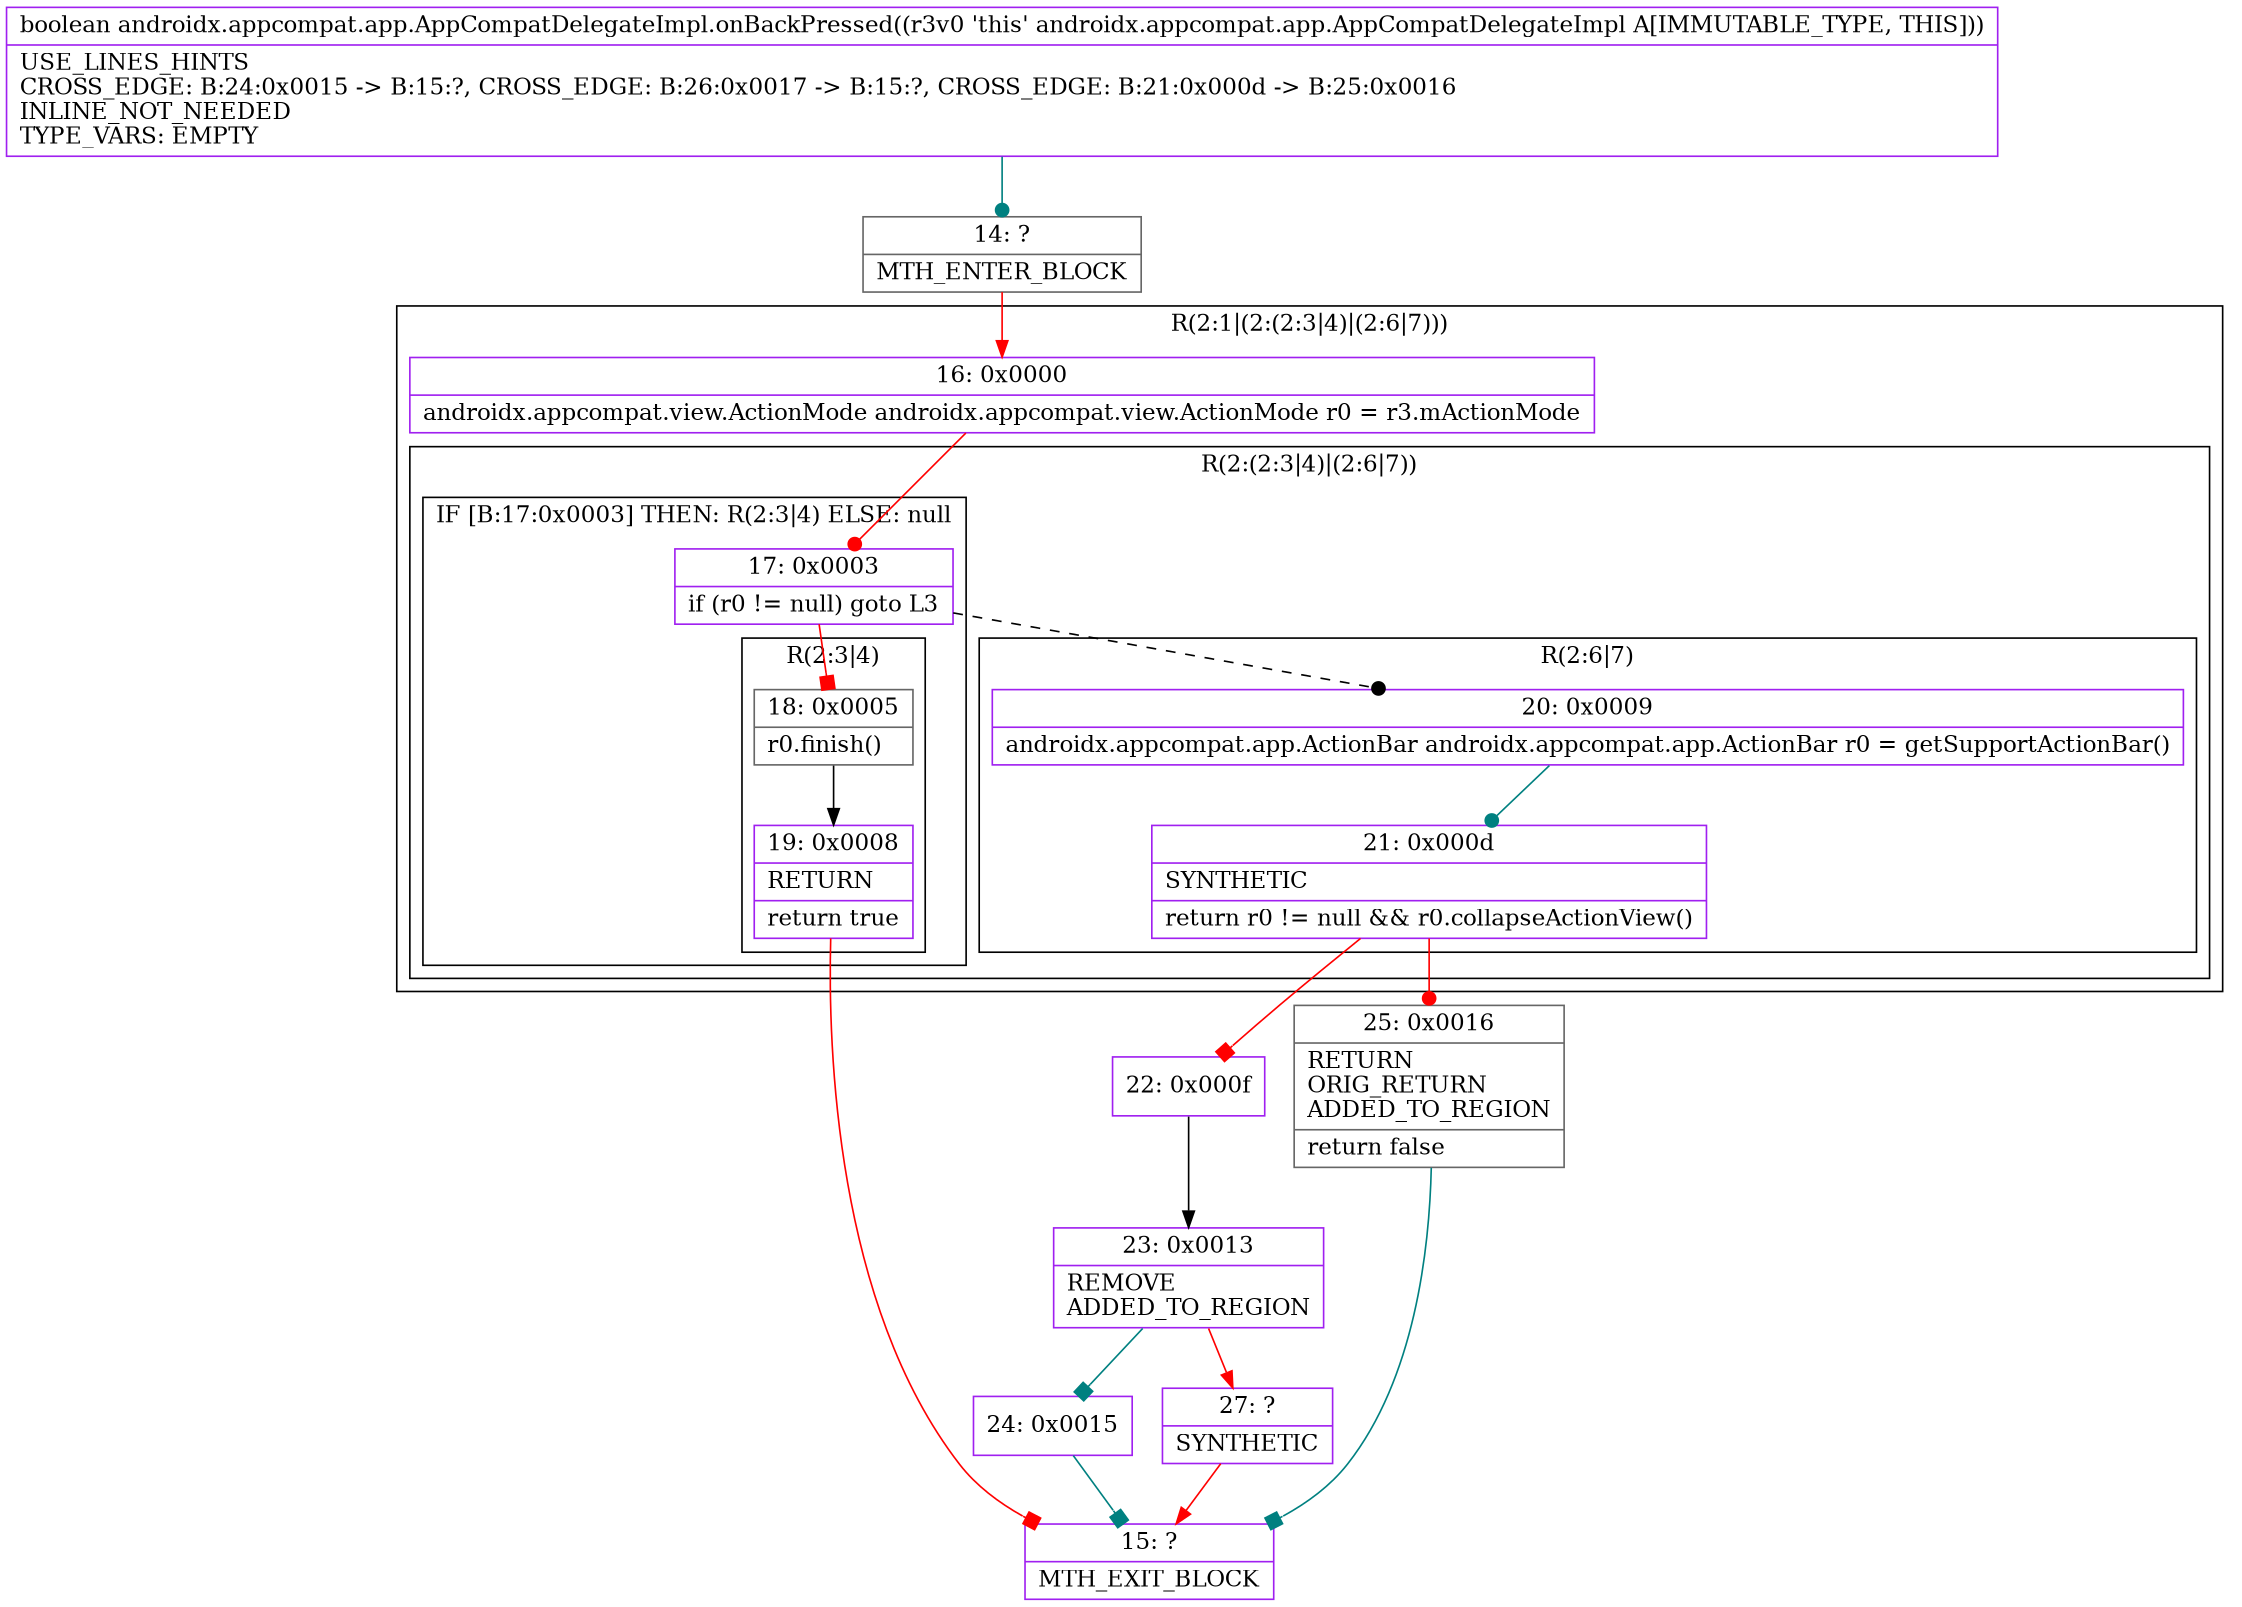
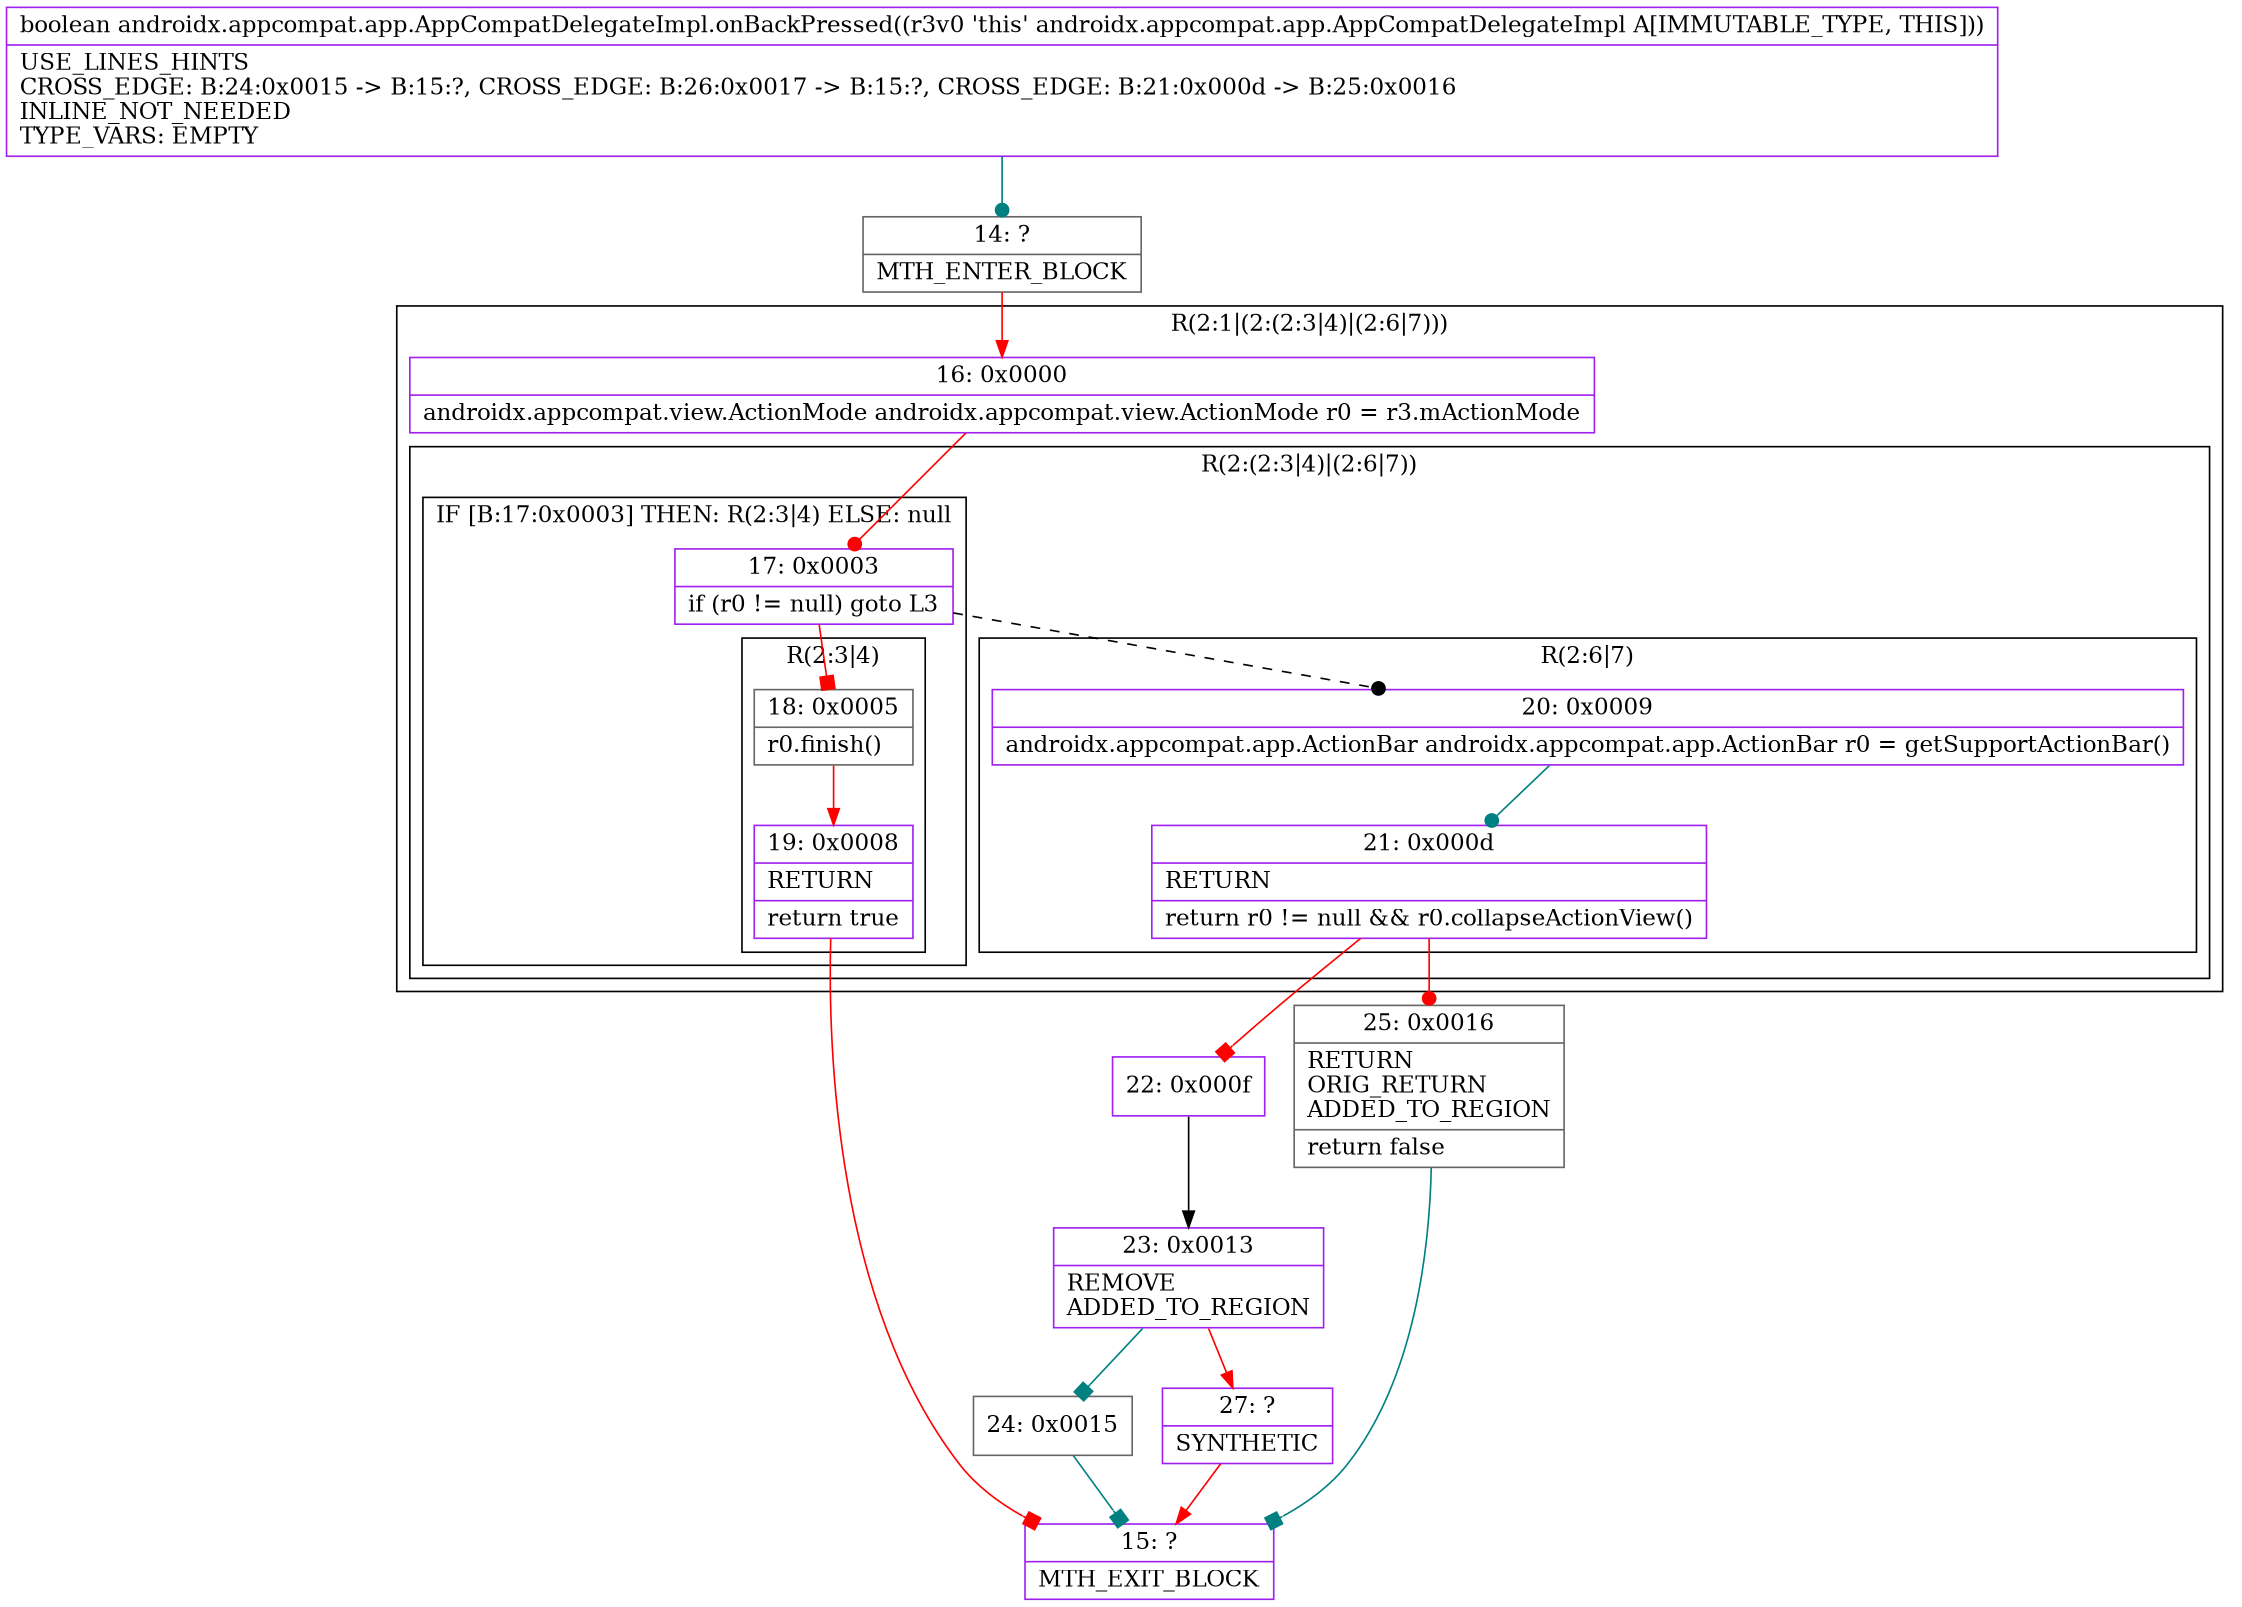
(834, 787) -> (834, 787)
(1237, 881) -> (1218, 881)
(1053, 1426) -> (1053, 1426)
